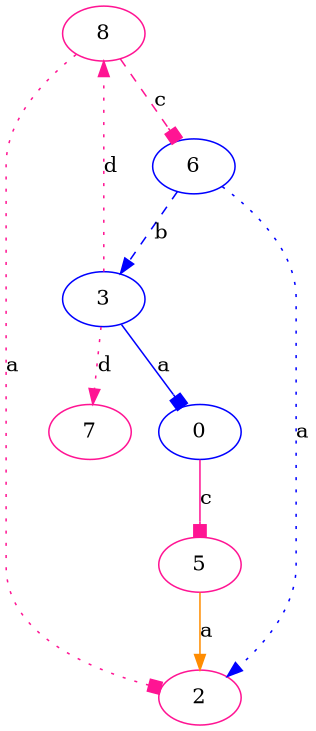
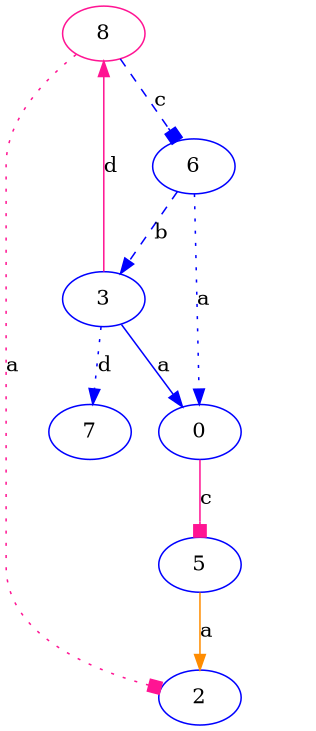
(144, 93) -> (144, 93)
(104, 174) -> (104, 174)
(98, 358) -> (98, 358)
(147, 359) -> (147, 359)
(296, 422) -> (197, 291)
(90, 432) -> (90, 432)
(200, 565) -> (200, 565)
(200, 698) -> (200, 698)
